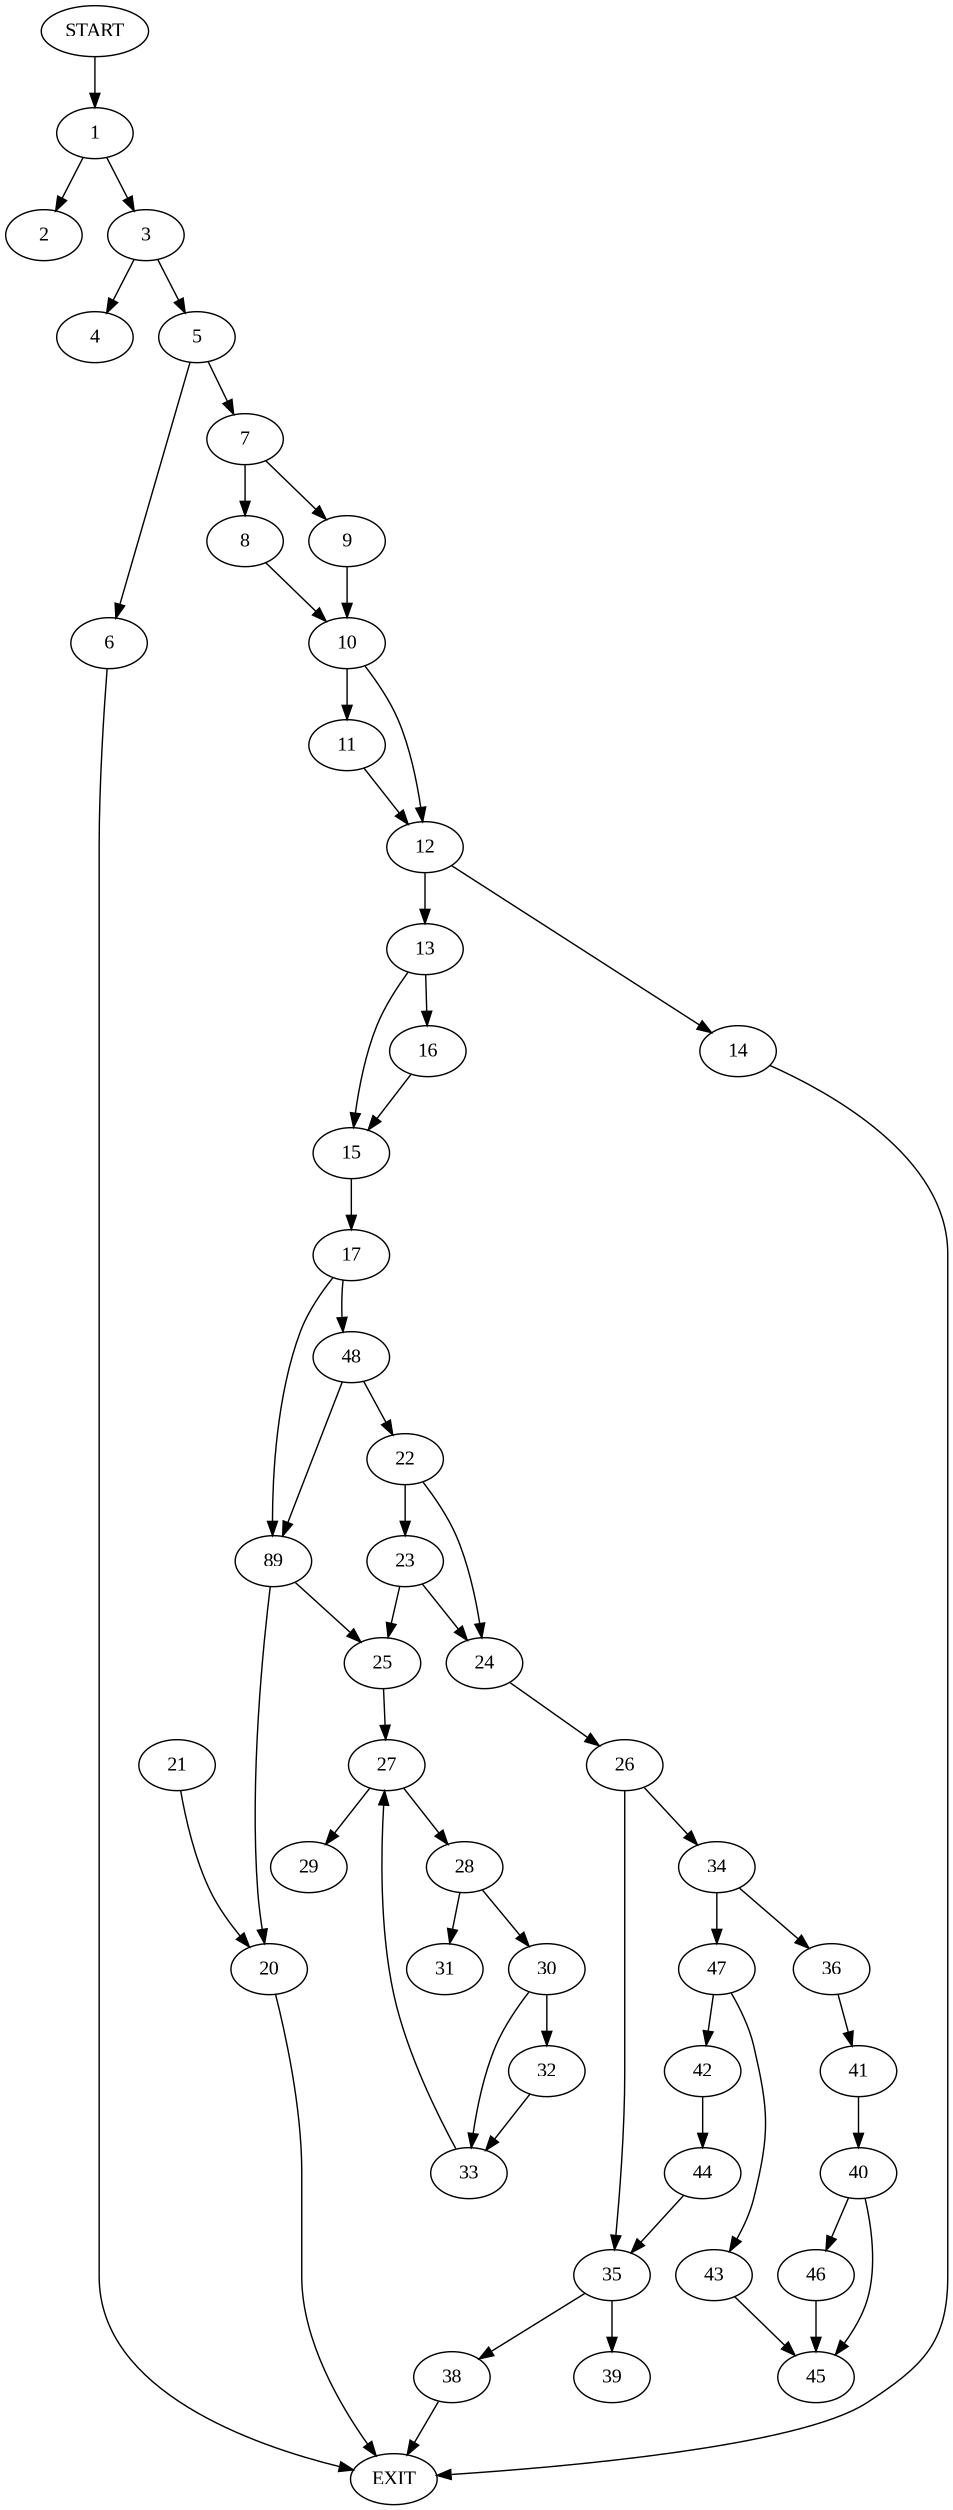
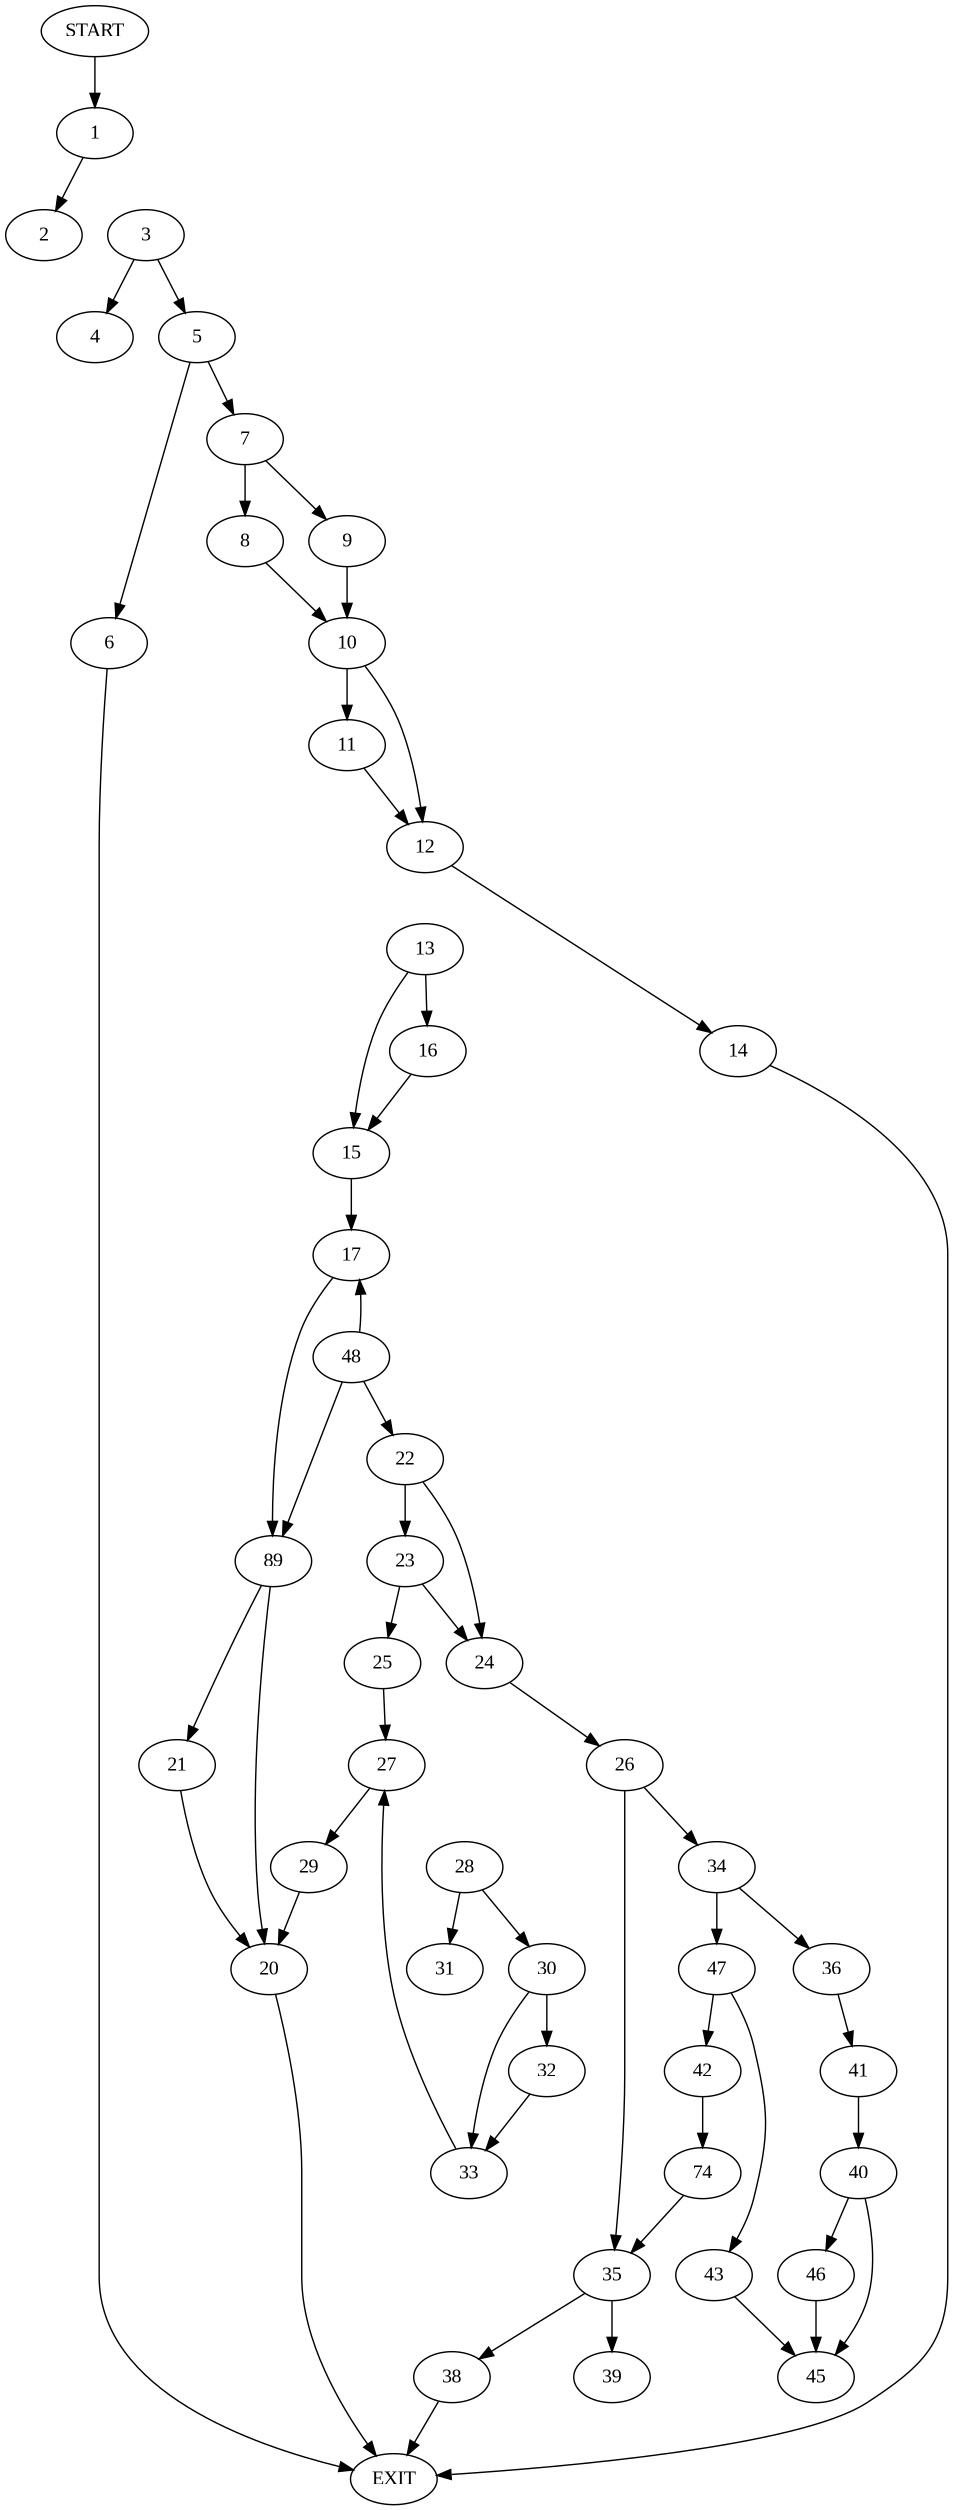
(117, 178) -> none
(425, 891) -> none
(342, 1299) -> (361, 1313)
(323, 1607) -> (226, 1656)
(421, 1811) -> none
none -> (292, 1912)
(703, 2173) -> (703, 2173)
